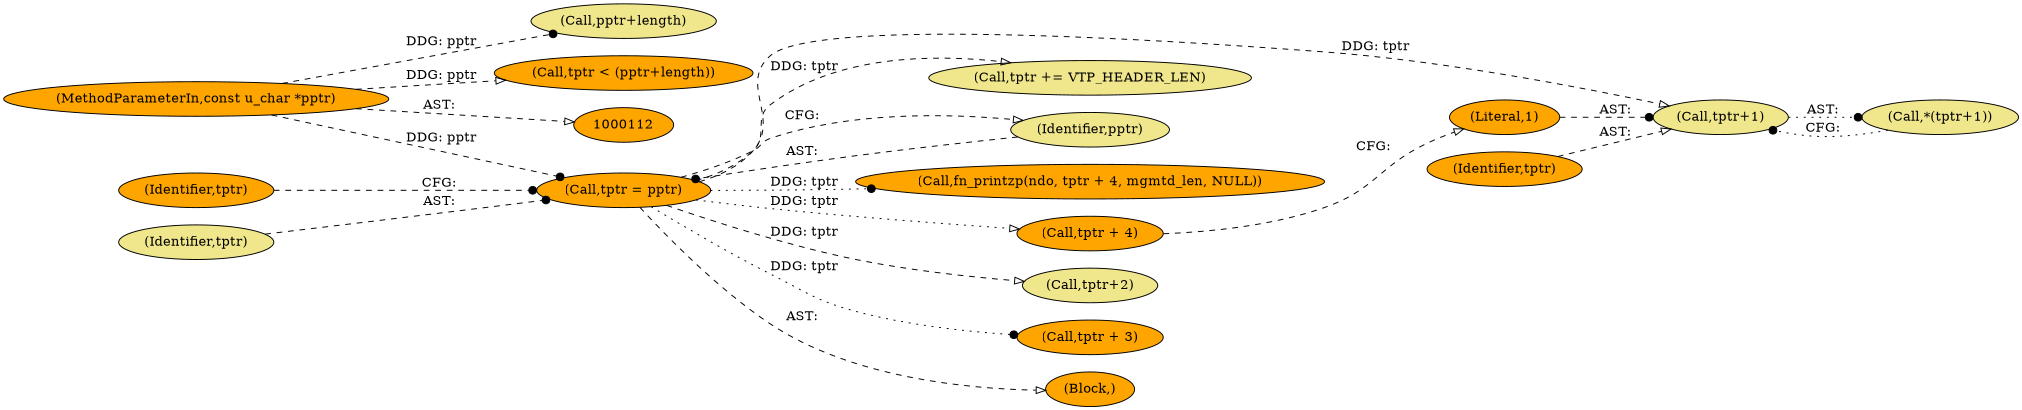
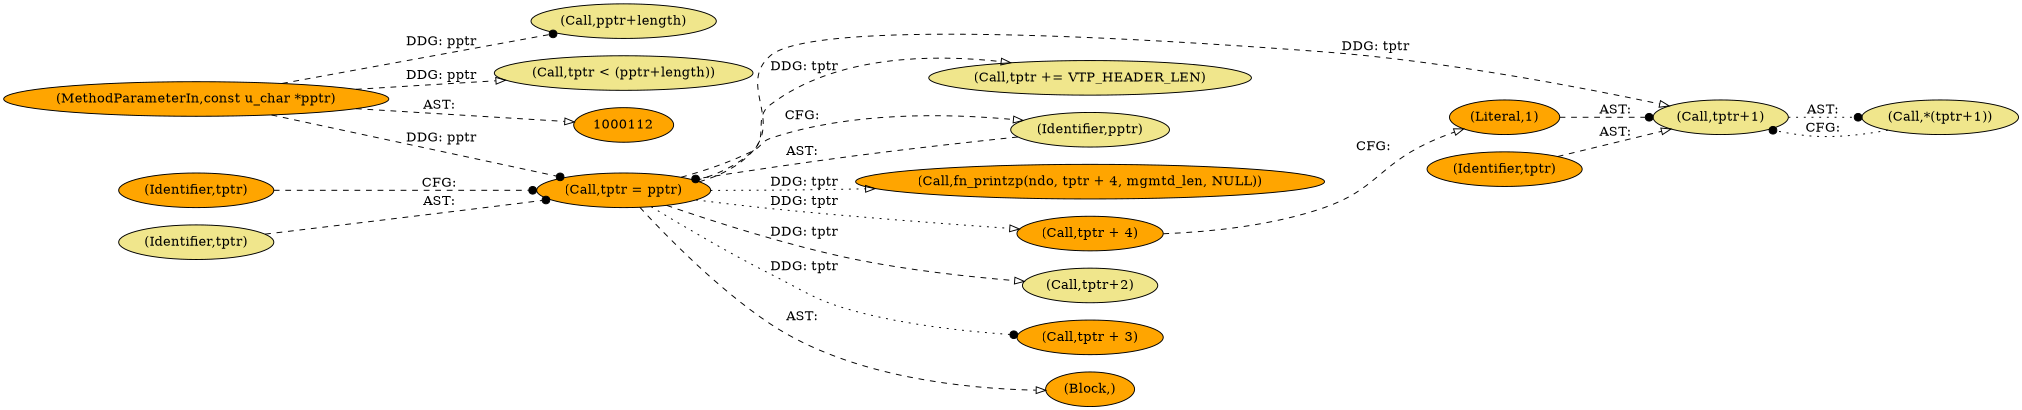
(624, 73) -> (624, 73)
(789, 190) -> (789, 190)
